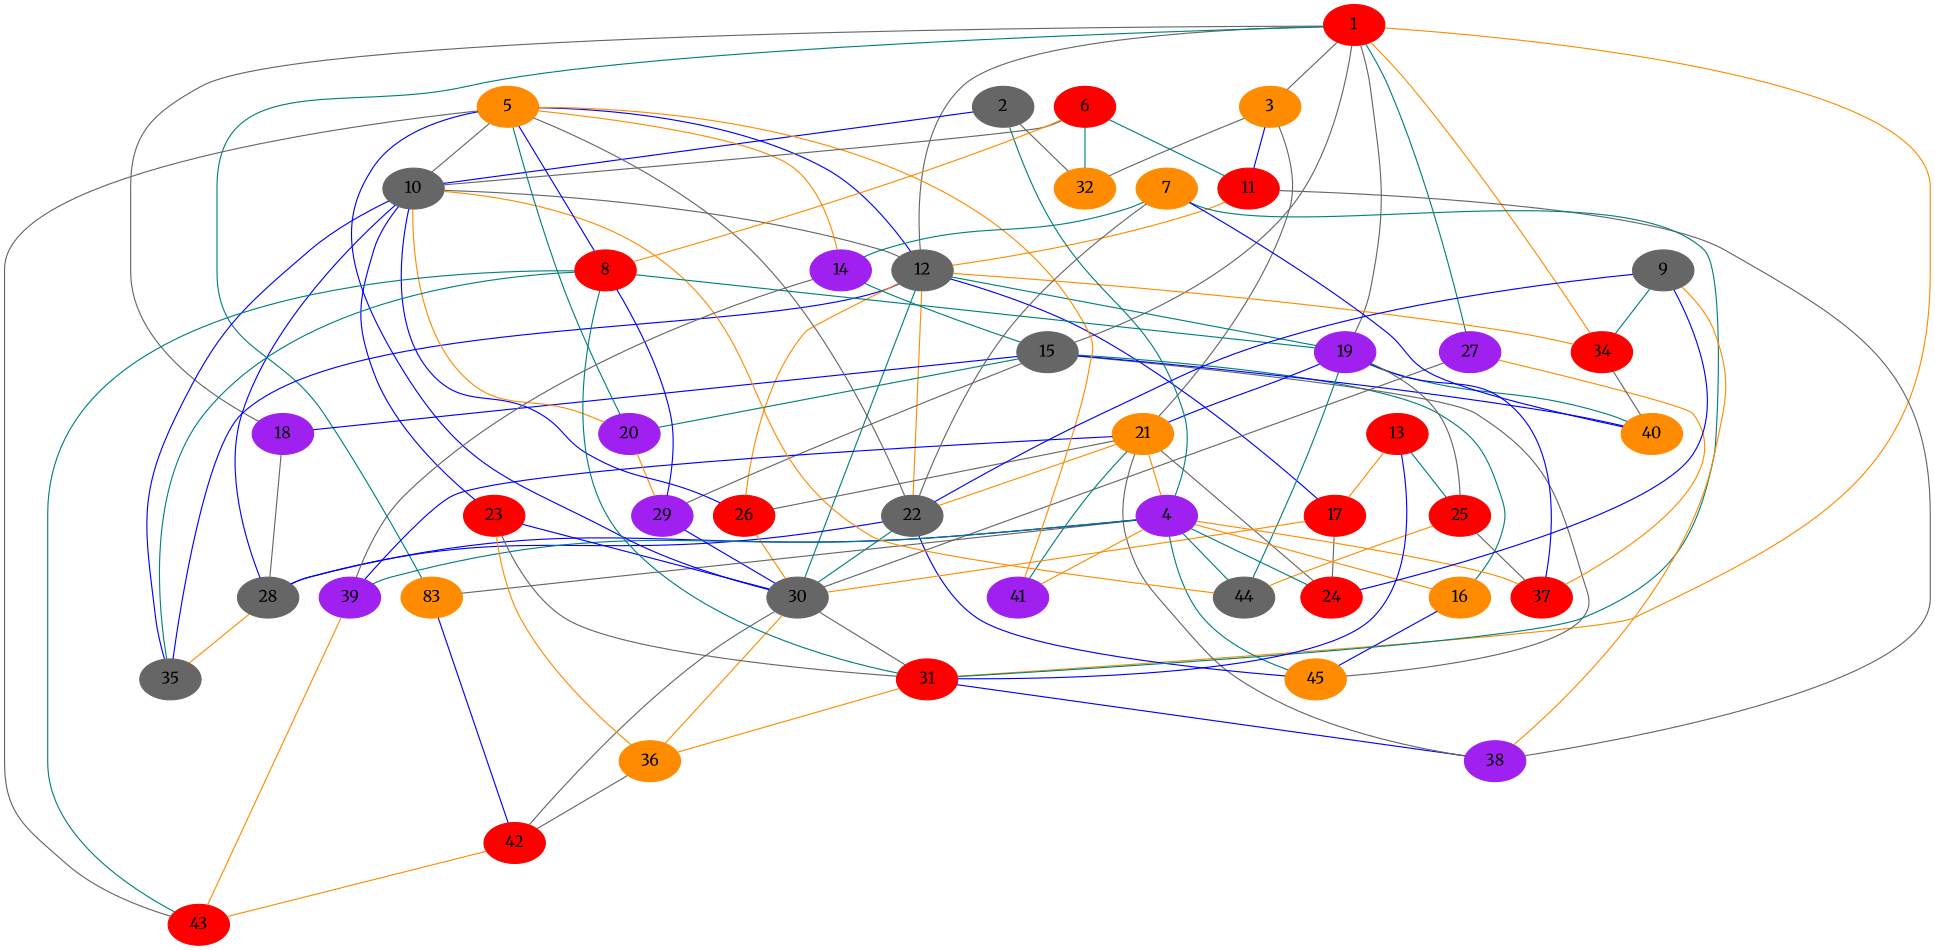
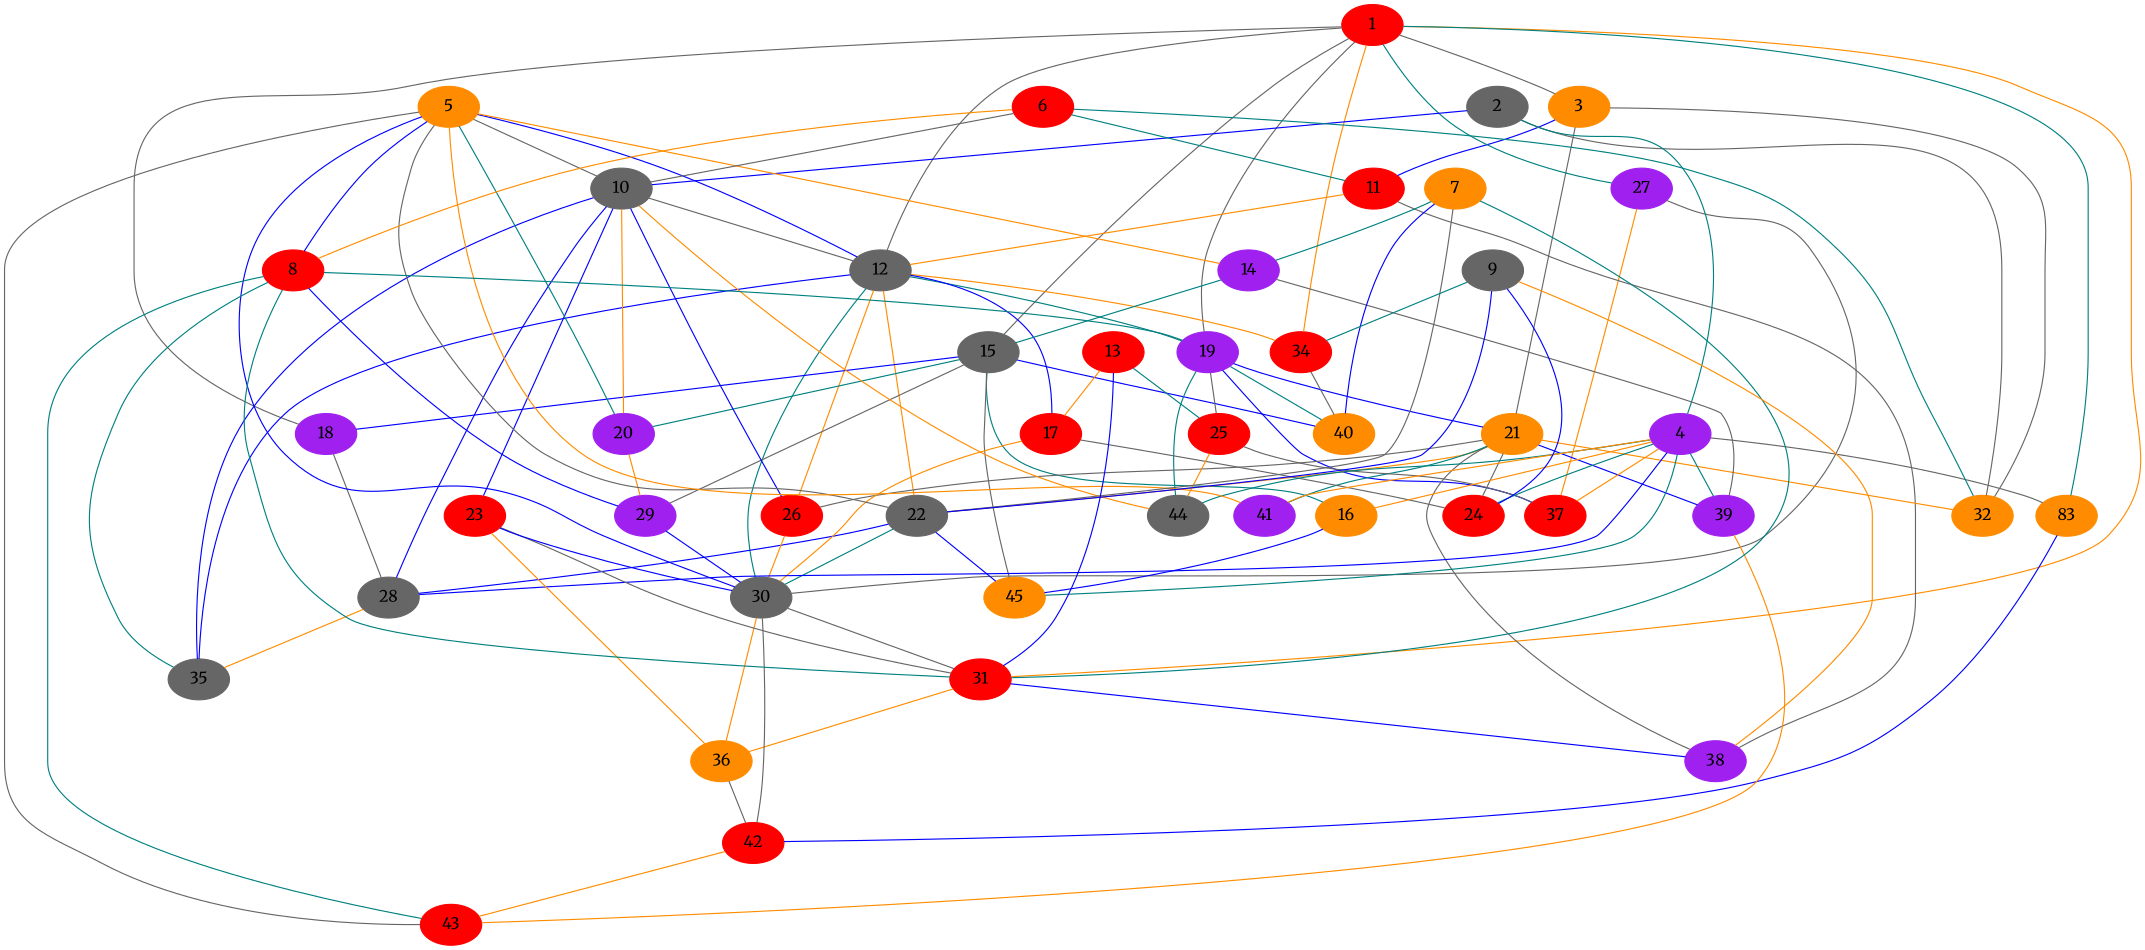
(1155, 475) -> (1747, 475)
